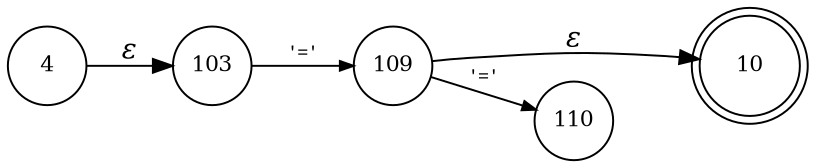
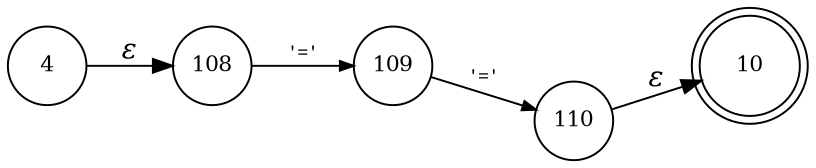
(556, 53) -> (647, 98)
(212, 66) -> (212, 66)
